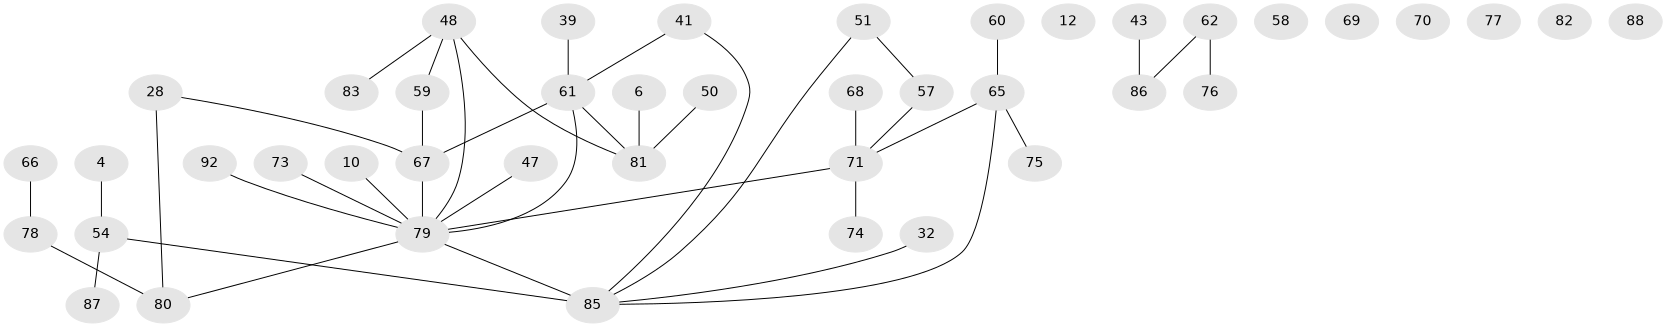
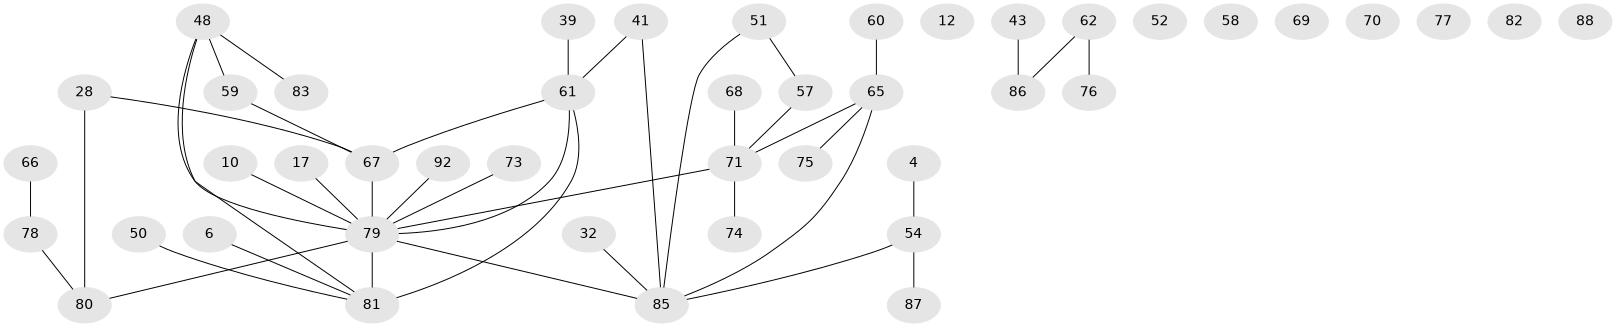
none -> (1160, 22)
(531, 163) -> (301, 163)
none -> (372, 270)
